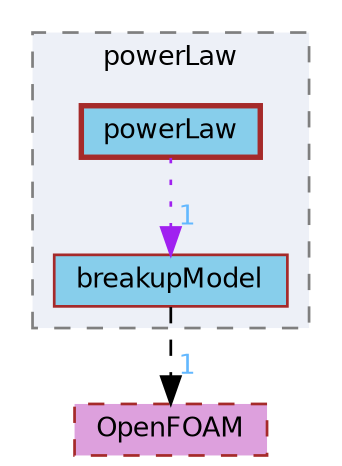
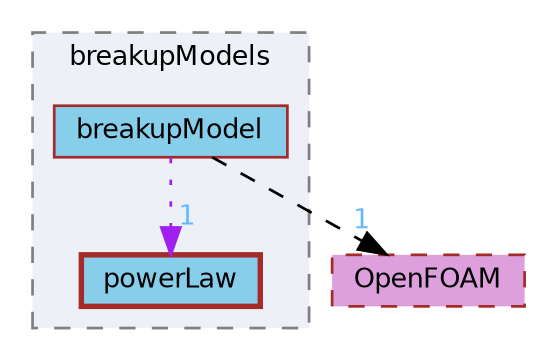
(171, 58) -> (171, 58)
(171, 193) -> (171, 193)
